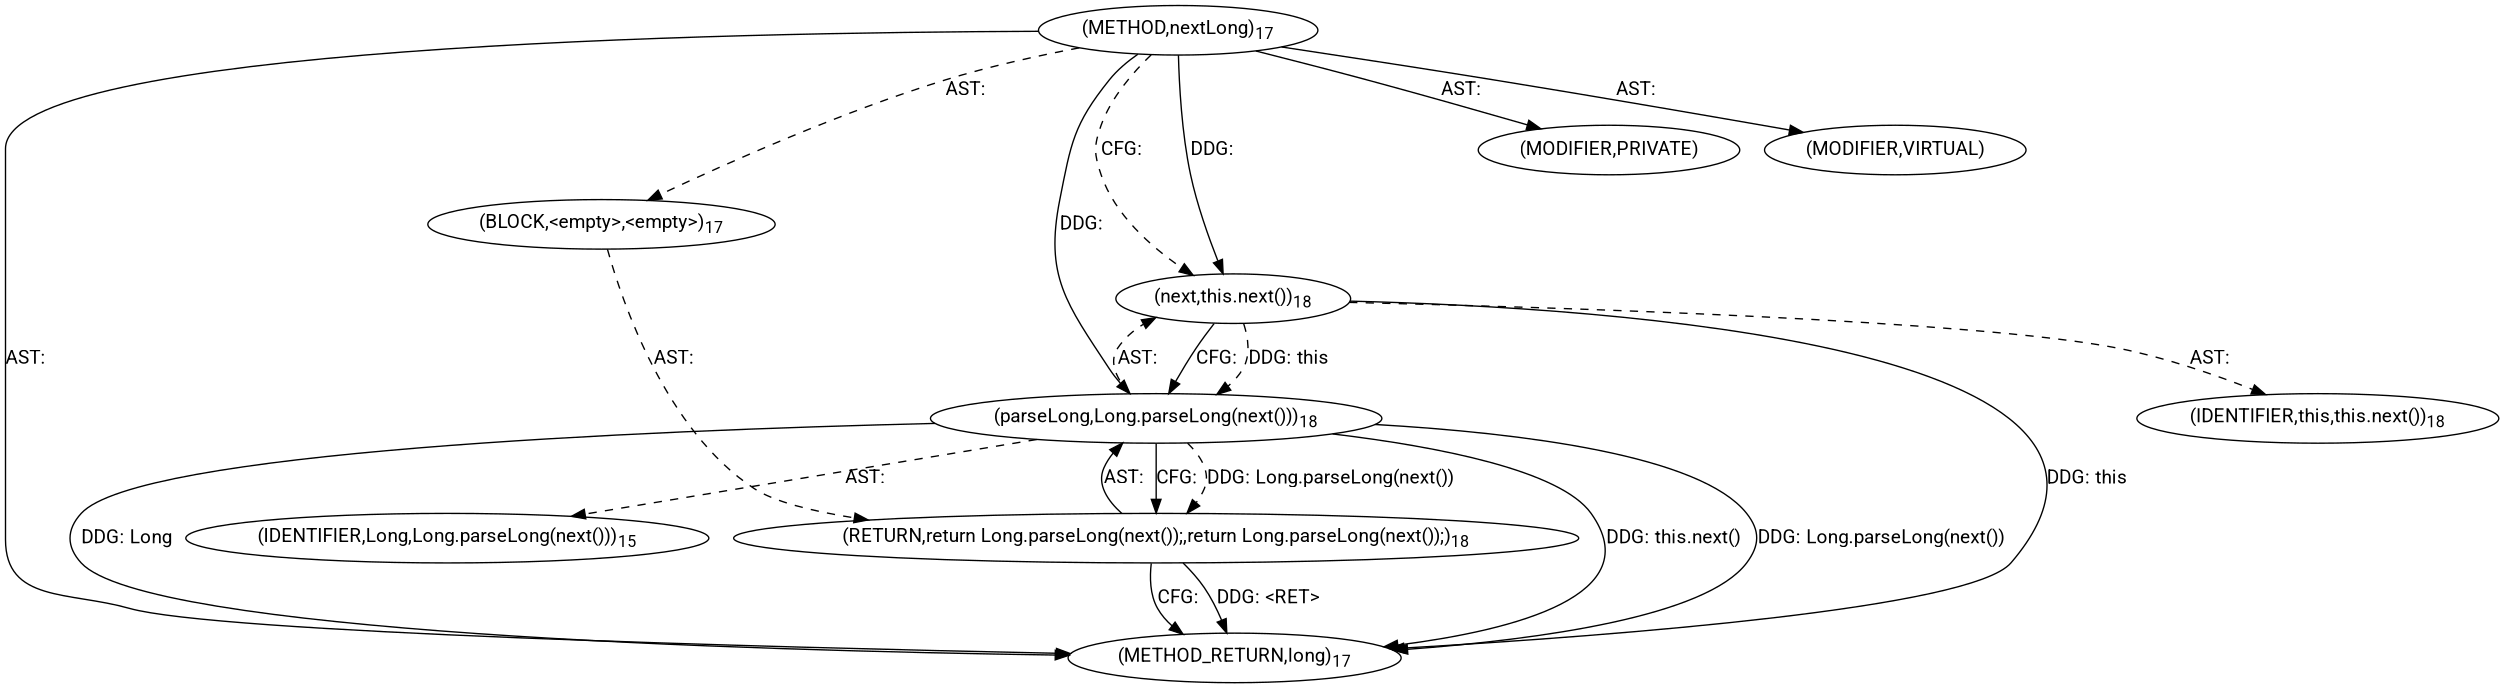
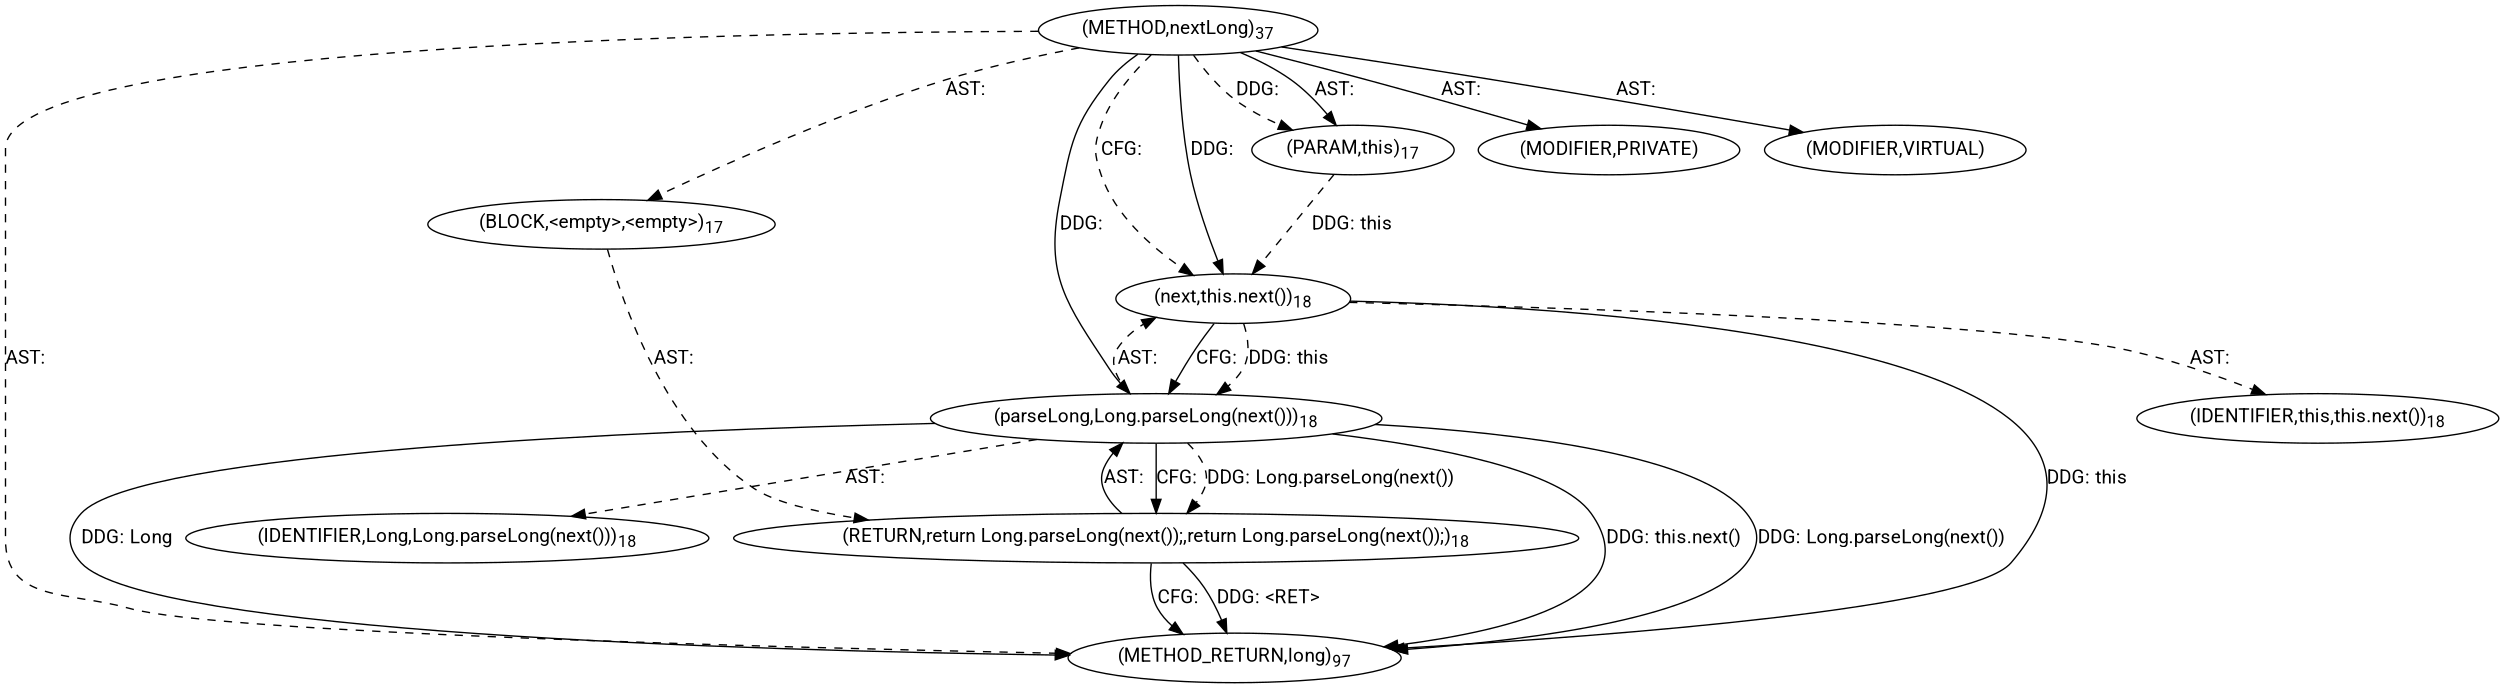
(1265, 28) -> (1265, 28)
none -> (1353, 150)
(6, 359) -> (6, 359)
(628, 536) -> (628, 536)
(1342, 656) -> (1342, 656)
